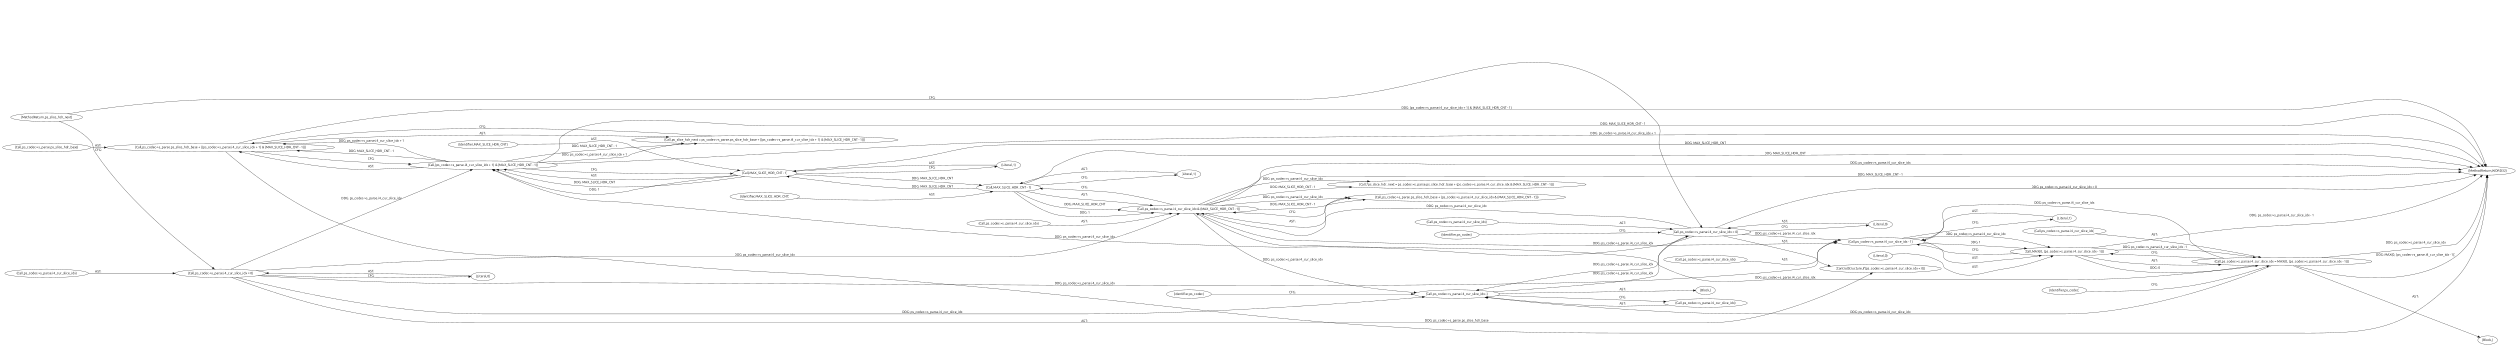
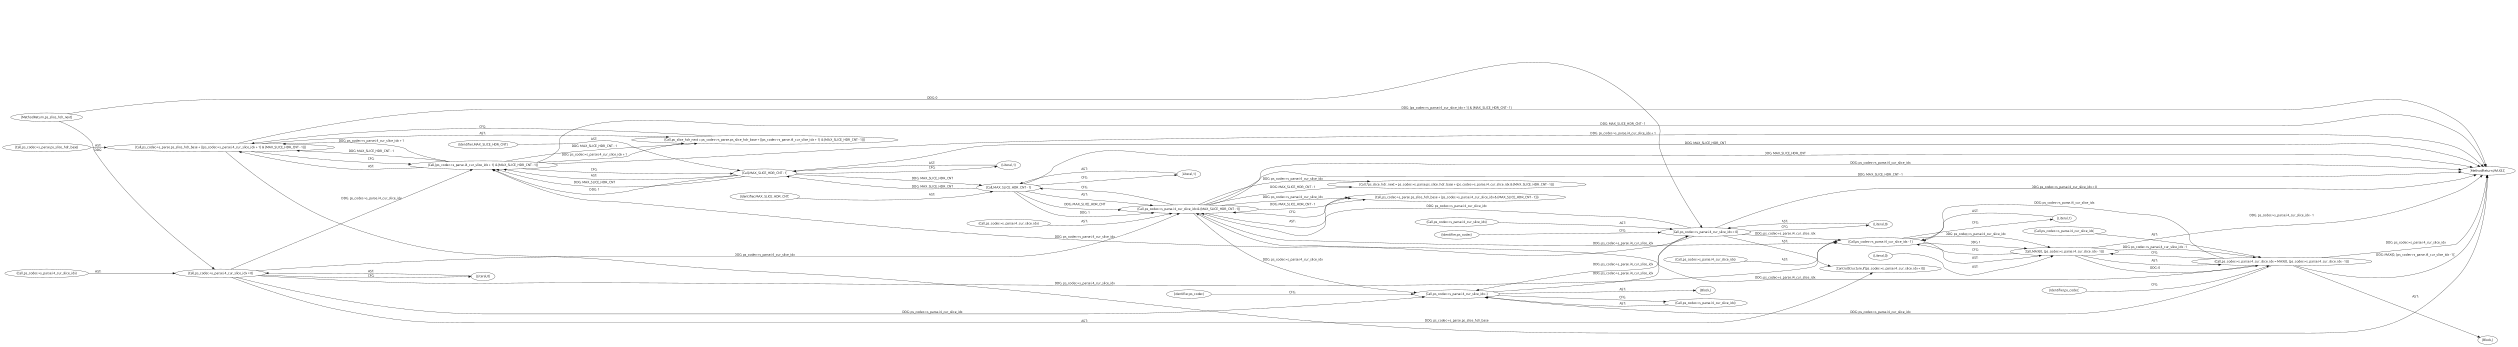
(932, 98) -> (932, 98)
(99, 150) -> (99, 150)
(2488, 171) -> (2488, 171)
